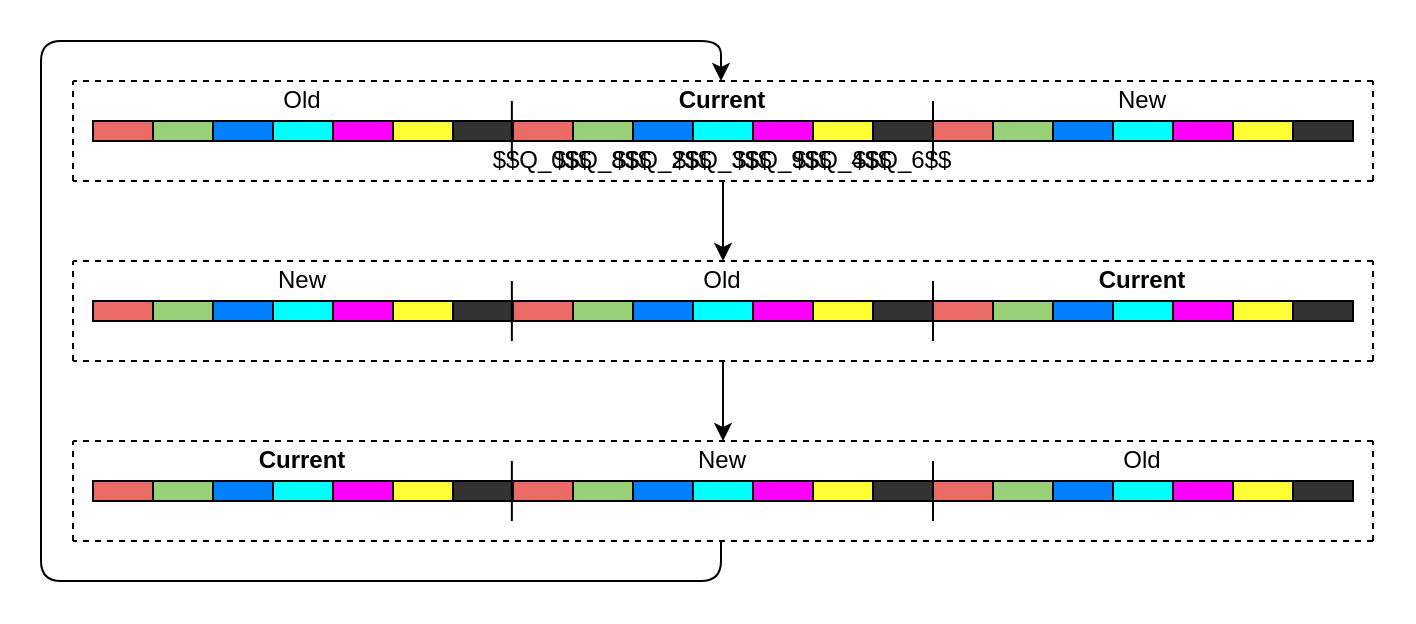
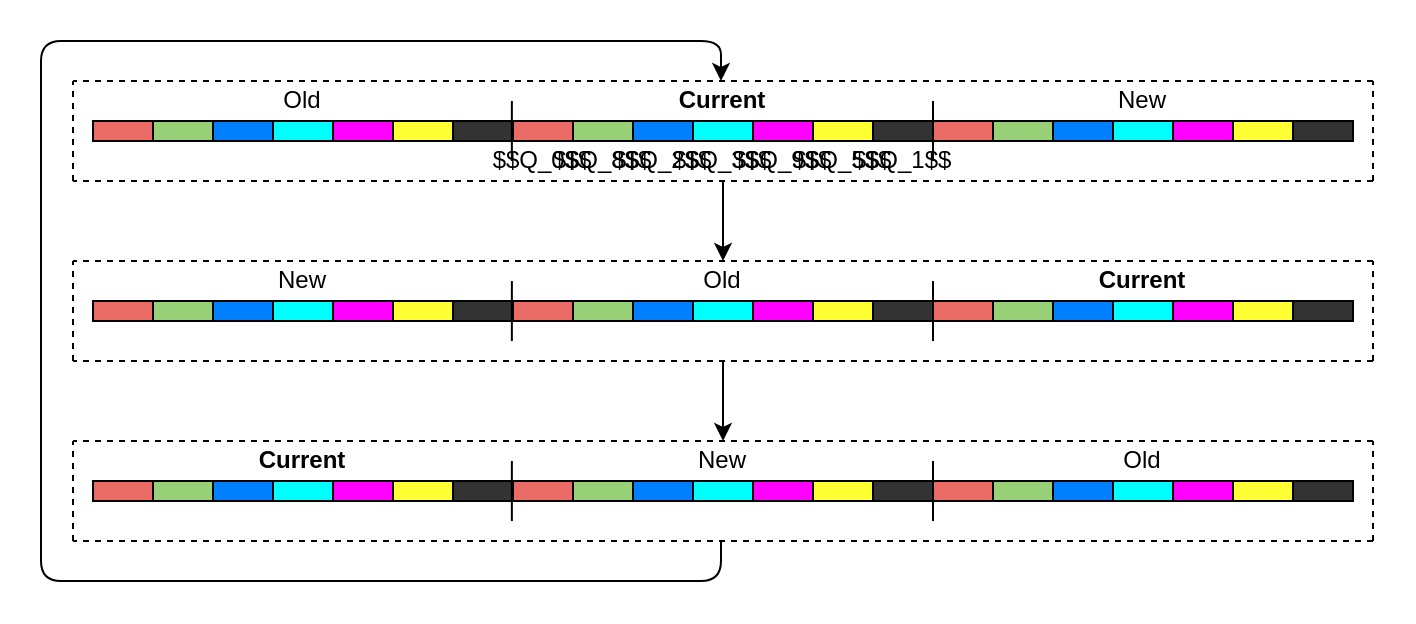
(843, 161) -> (843, 161)
(903, 161) -> (903, 161)
